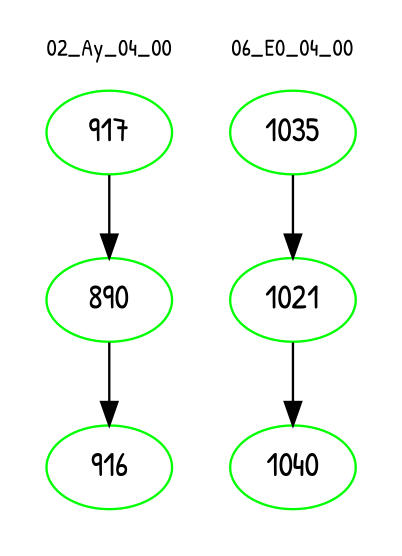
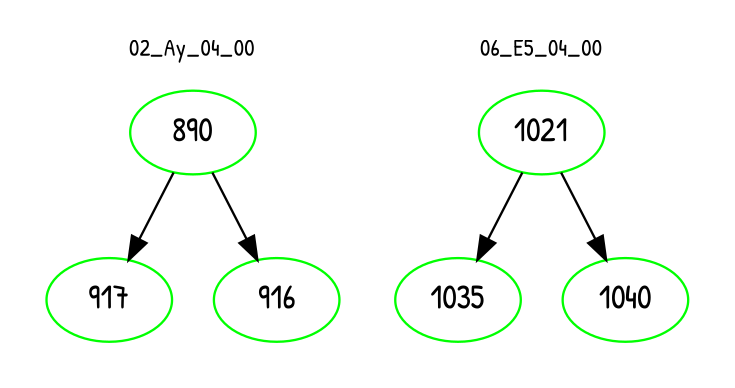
(293, 50) -> (542, 50)
(109, 205) -> (156, 206)
(293, 205) -> (505, 206)
